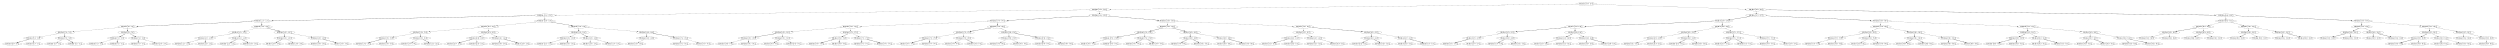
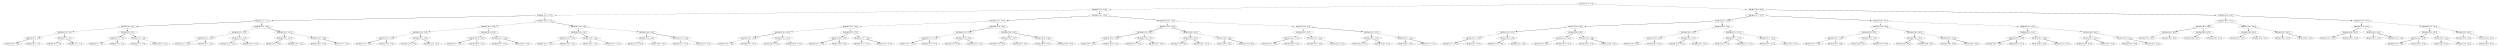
none -> (658, 44)
